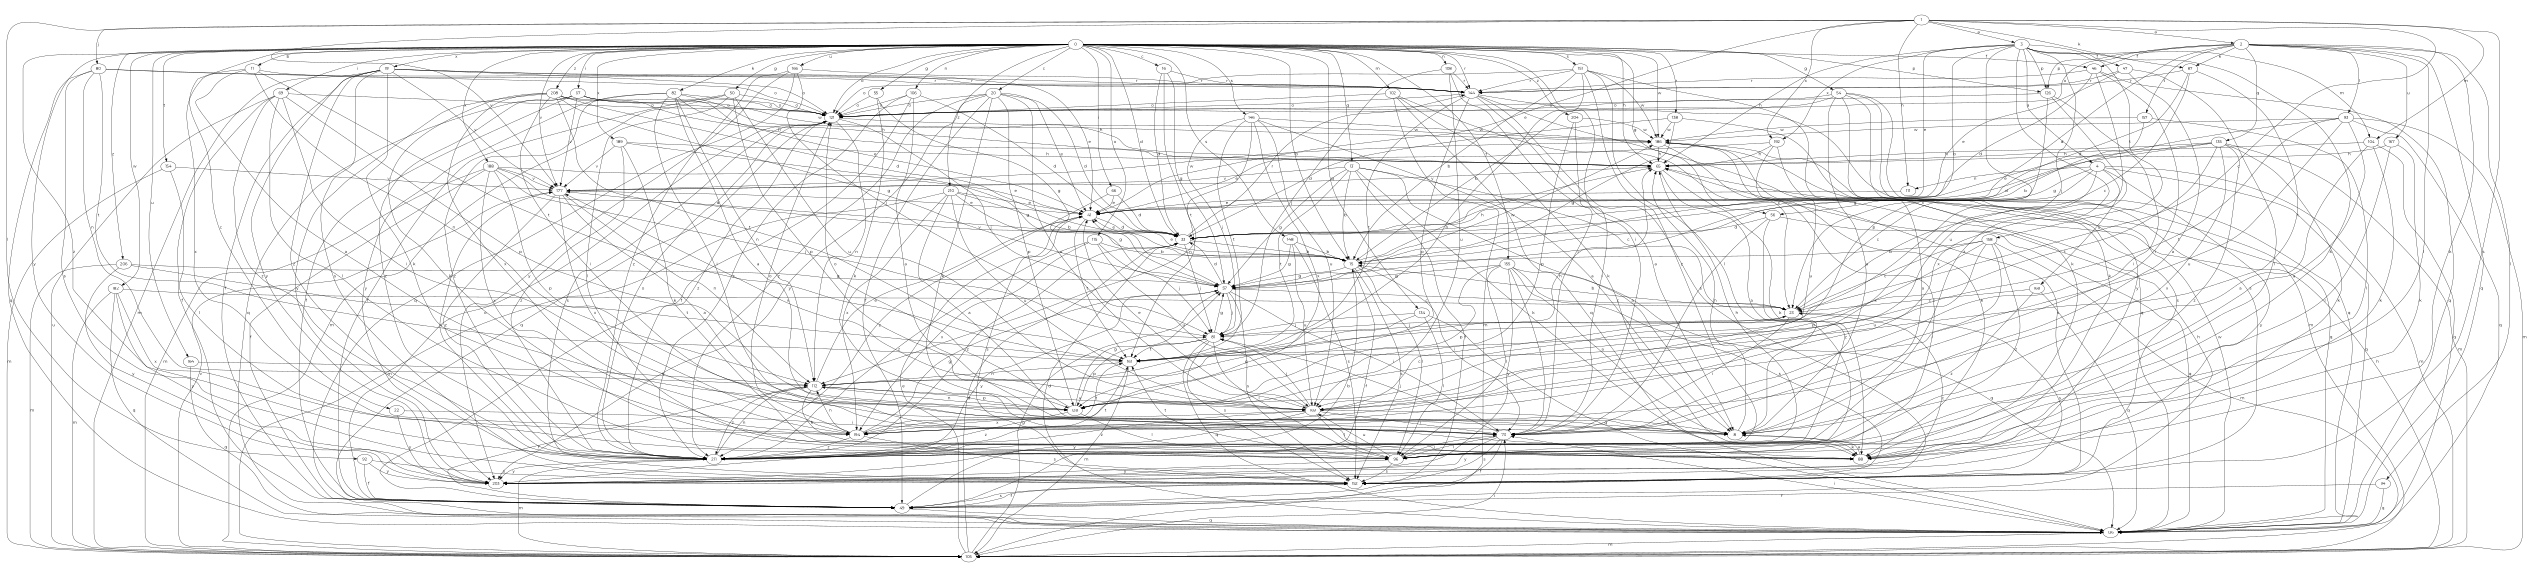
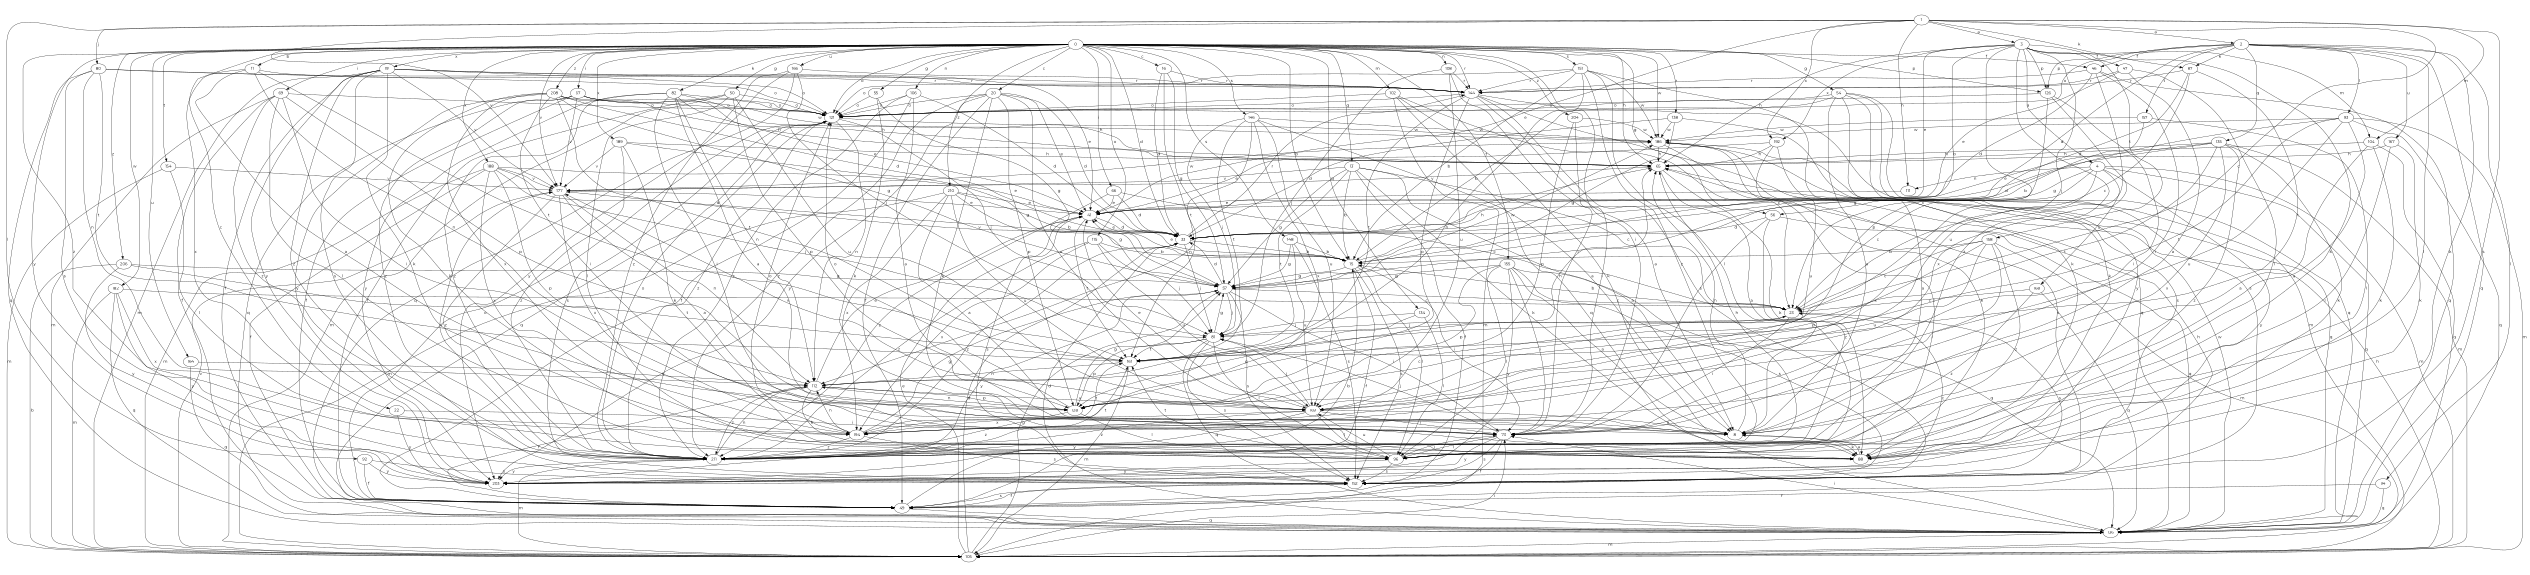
none -> (1454, 246)
(54, 325) -> (54, 325)
(32, 411) -> (32, 411)
(1749, 462) -> none
